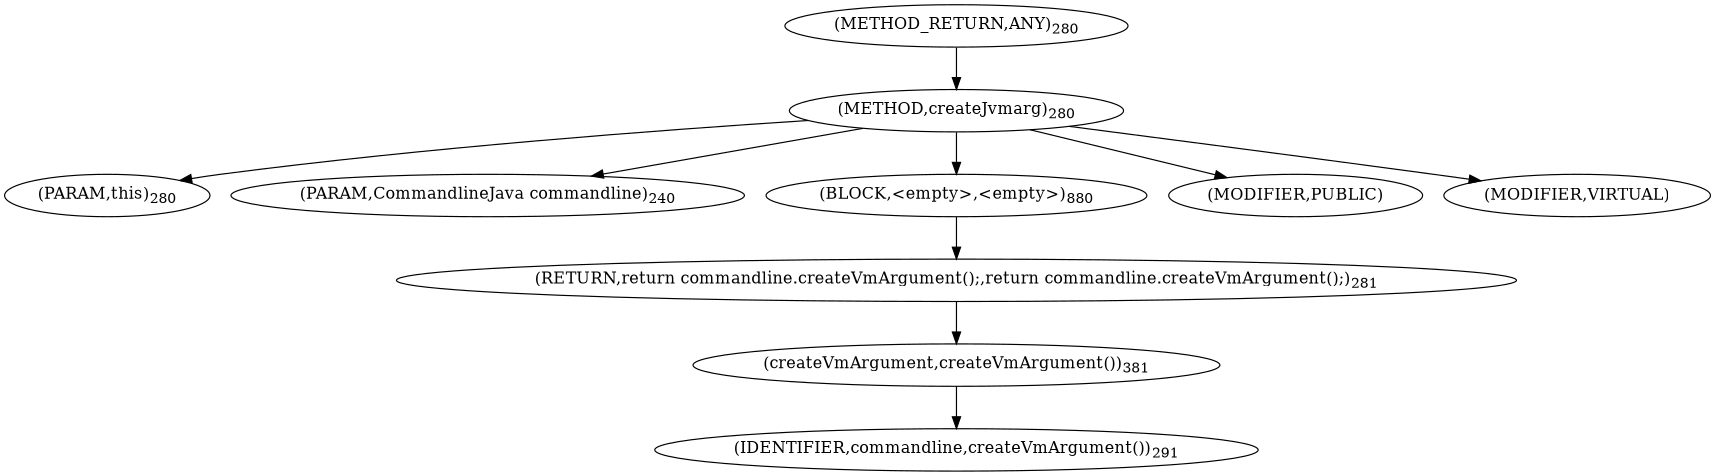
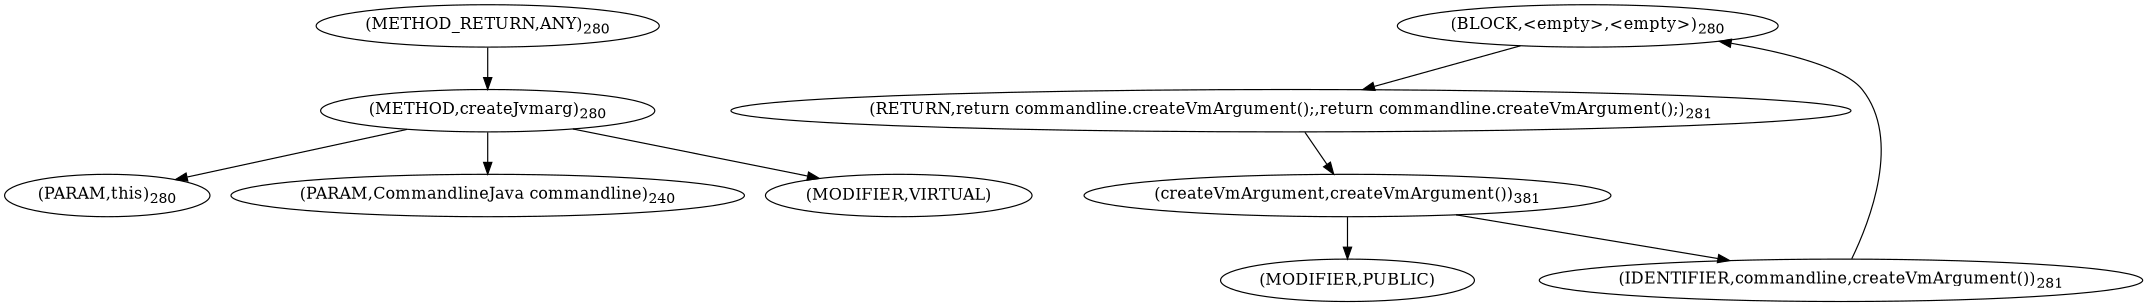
(956, 147) -> (1872, 106)
(1123, 152) -> (1347, 232)
(1080, 194) -> (1711, 24)
(1166, 448) -> (2050, 279)
